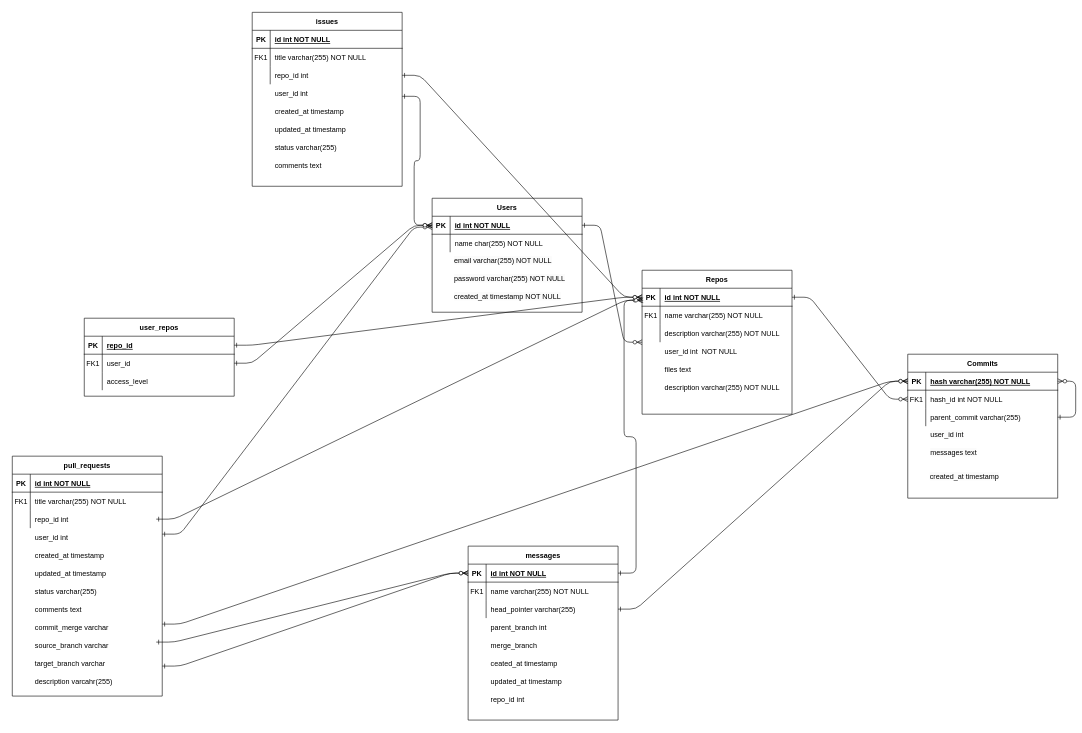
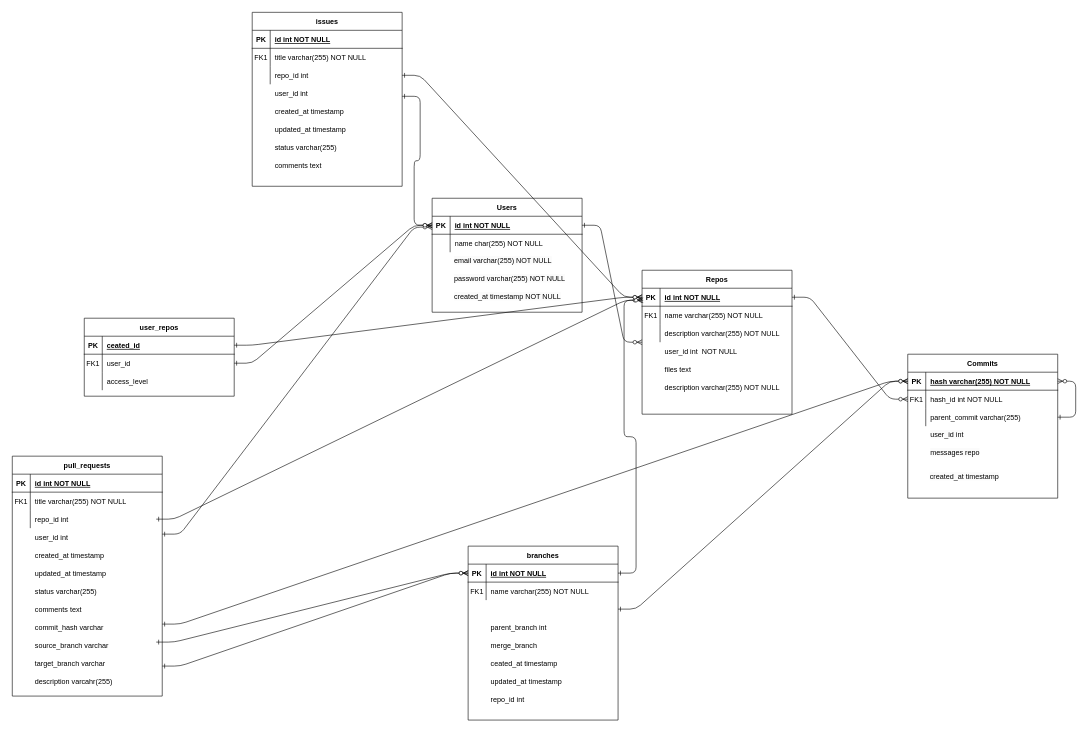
(120, 346) -> (124, 346)
(956, 453) -> (956, 453)
(543, 556) -> (543, 556)
(552, 609) -> none
(73, 628) -> (71, 628)
